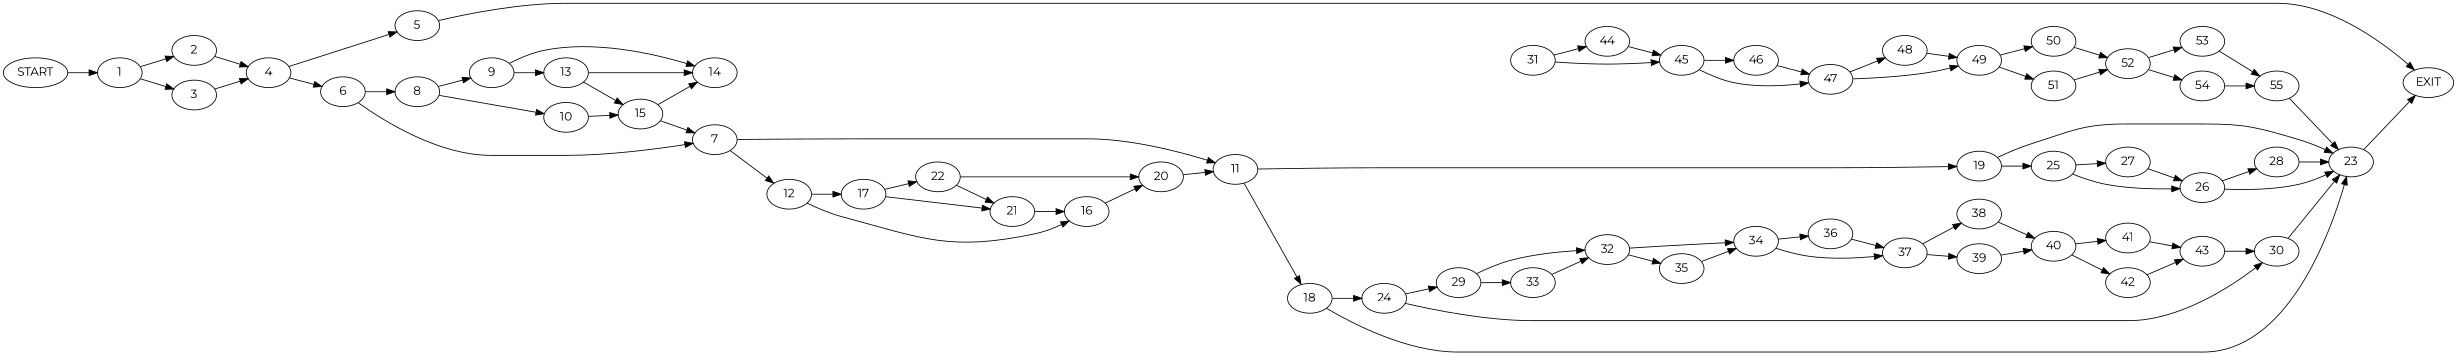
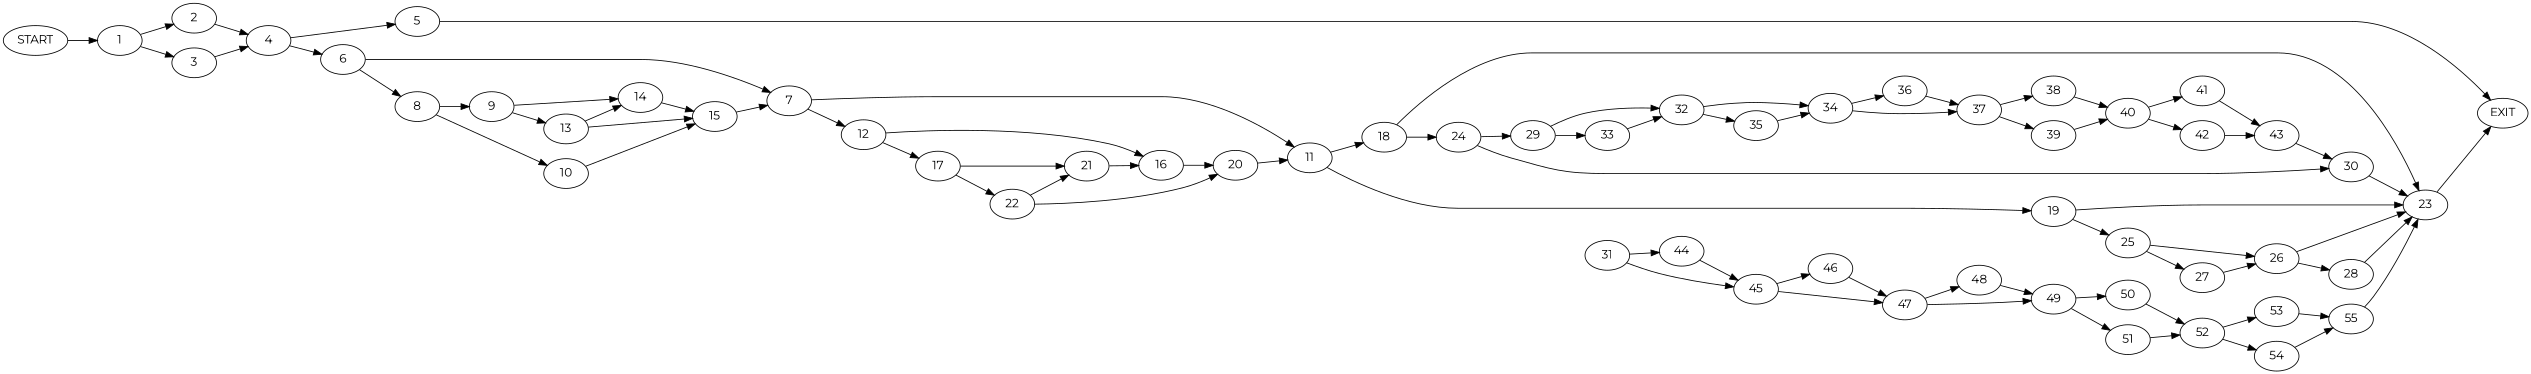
(674, 96) -> (674, 106)
